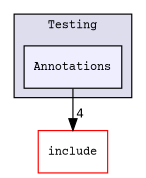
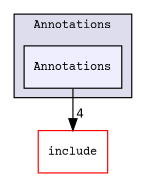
(73, 25) -> (73, 25)
